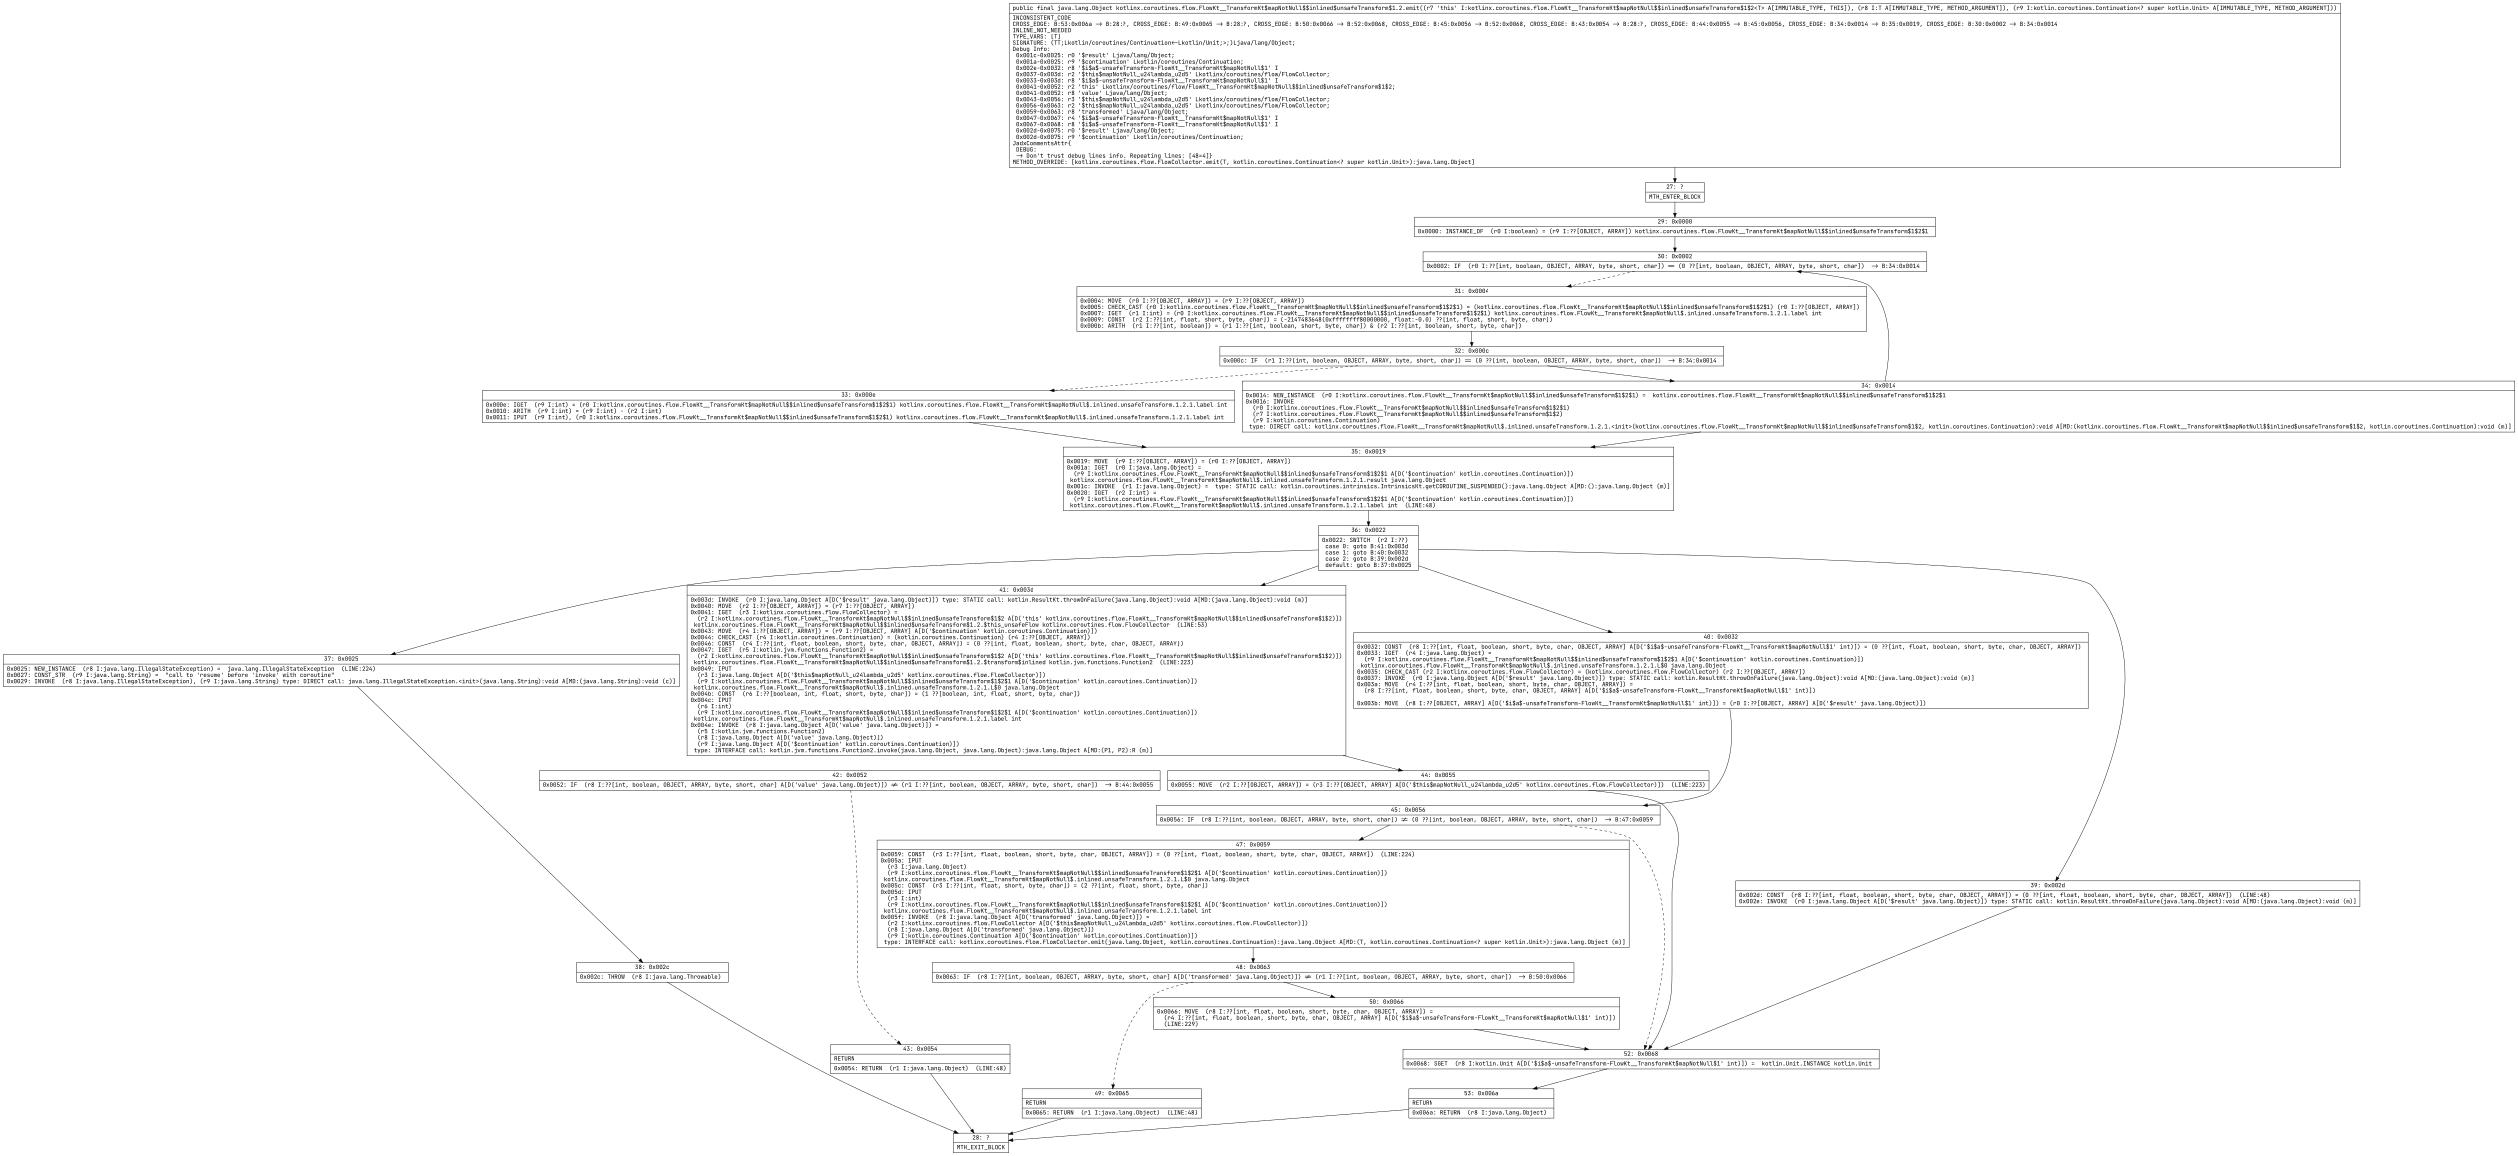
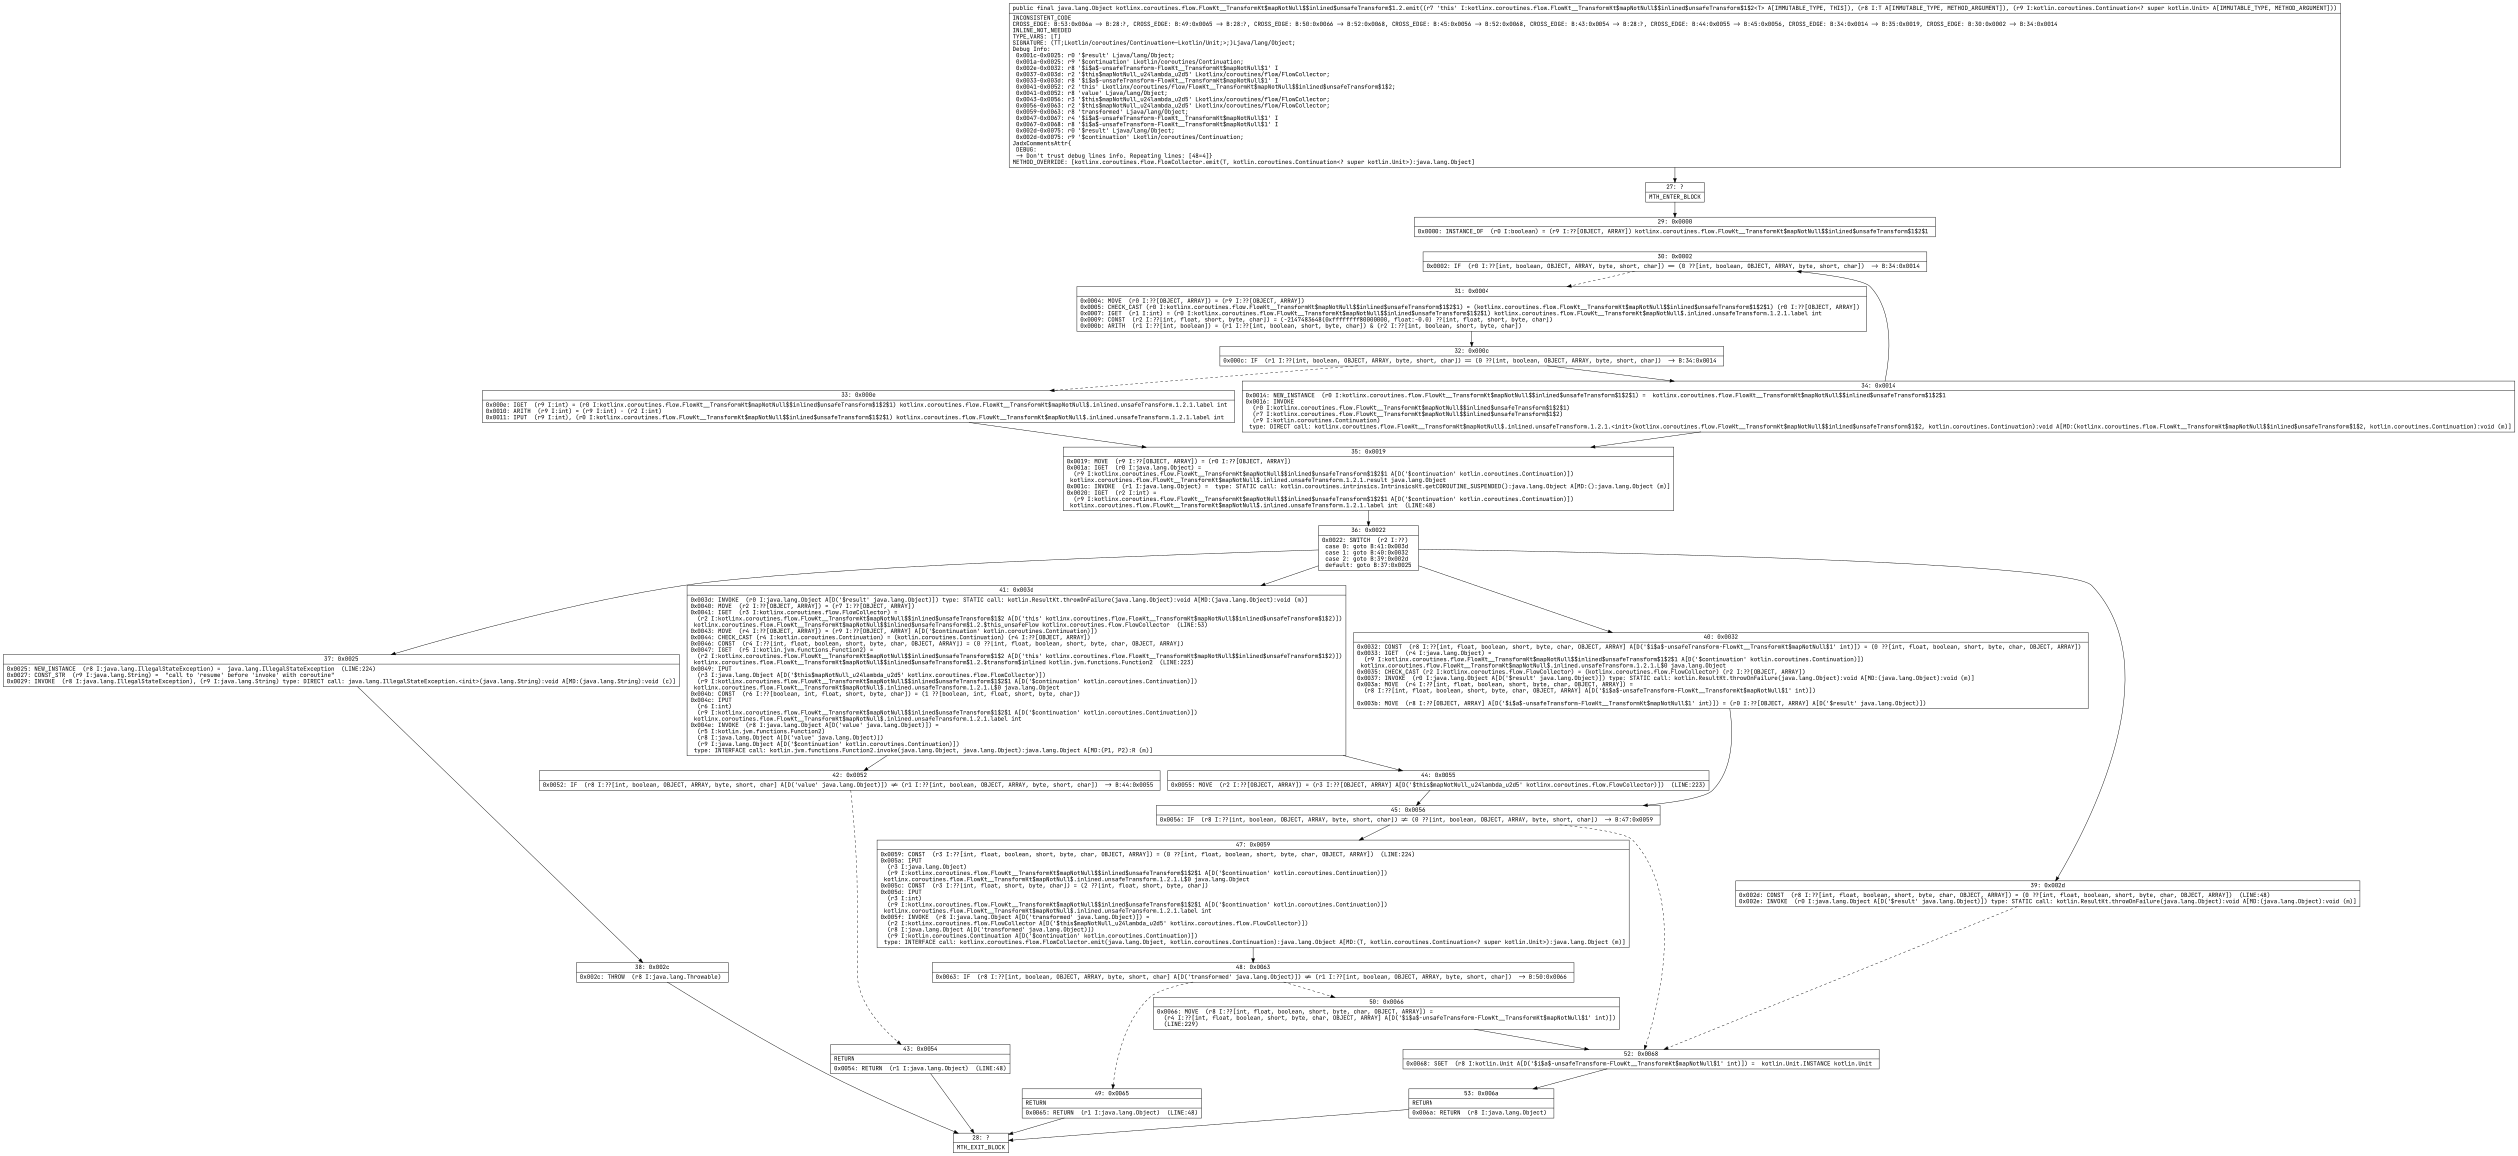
(1675, 242) -> none
none -> (877, 762)
(1672, 887) -> (1425, 796)
(1843, 977) -> (1843, 977)
(1307, 989) -> (1307, 989)
